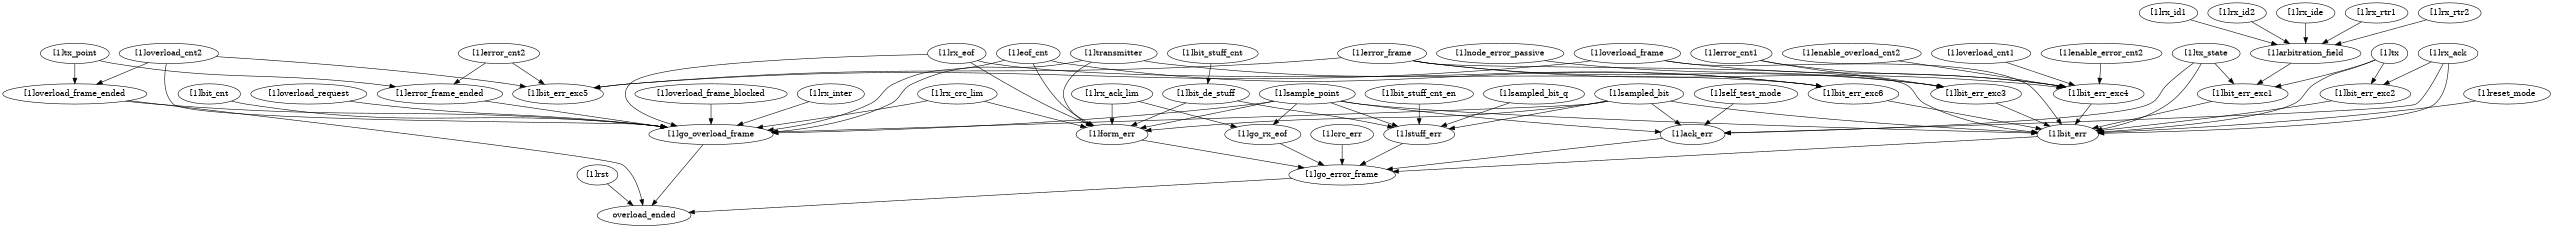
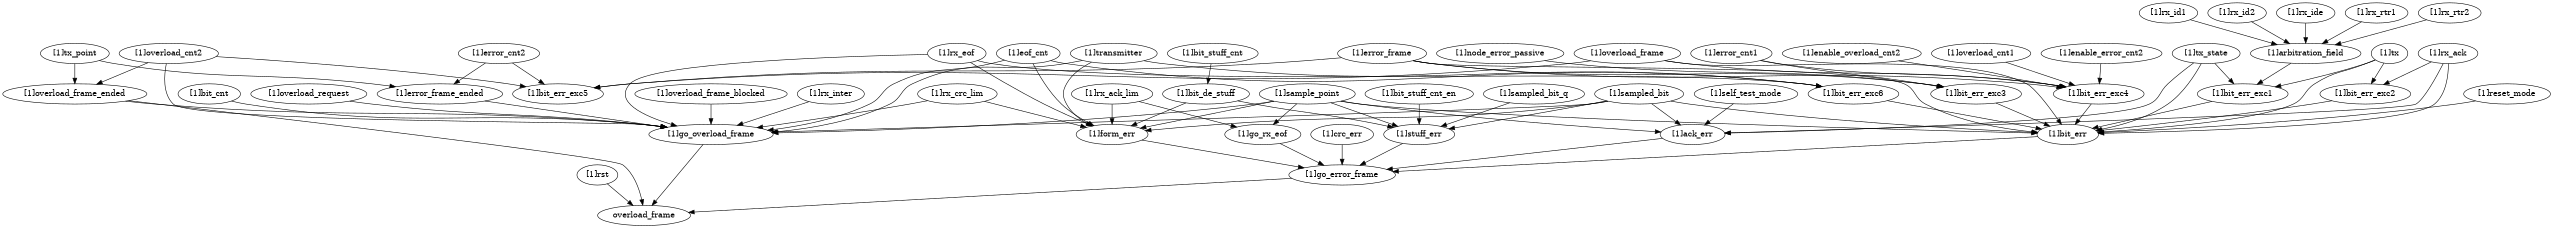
(644, 215) -> (644, 215)
